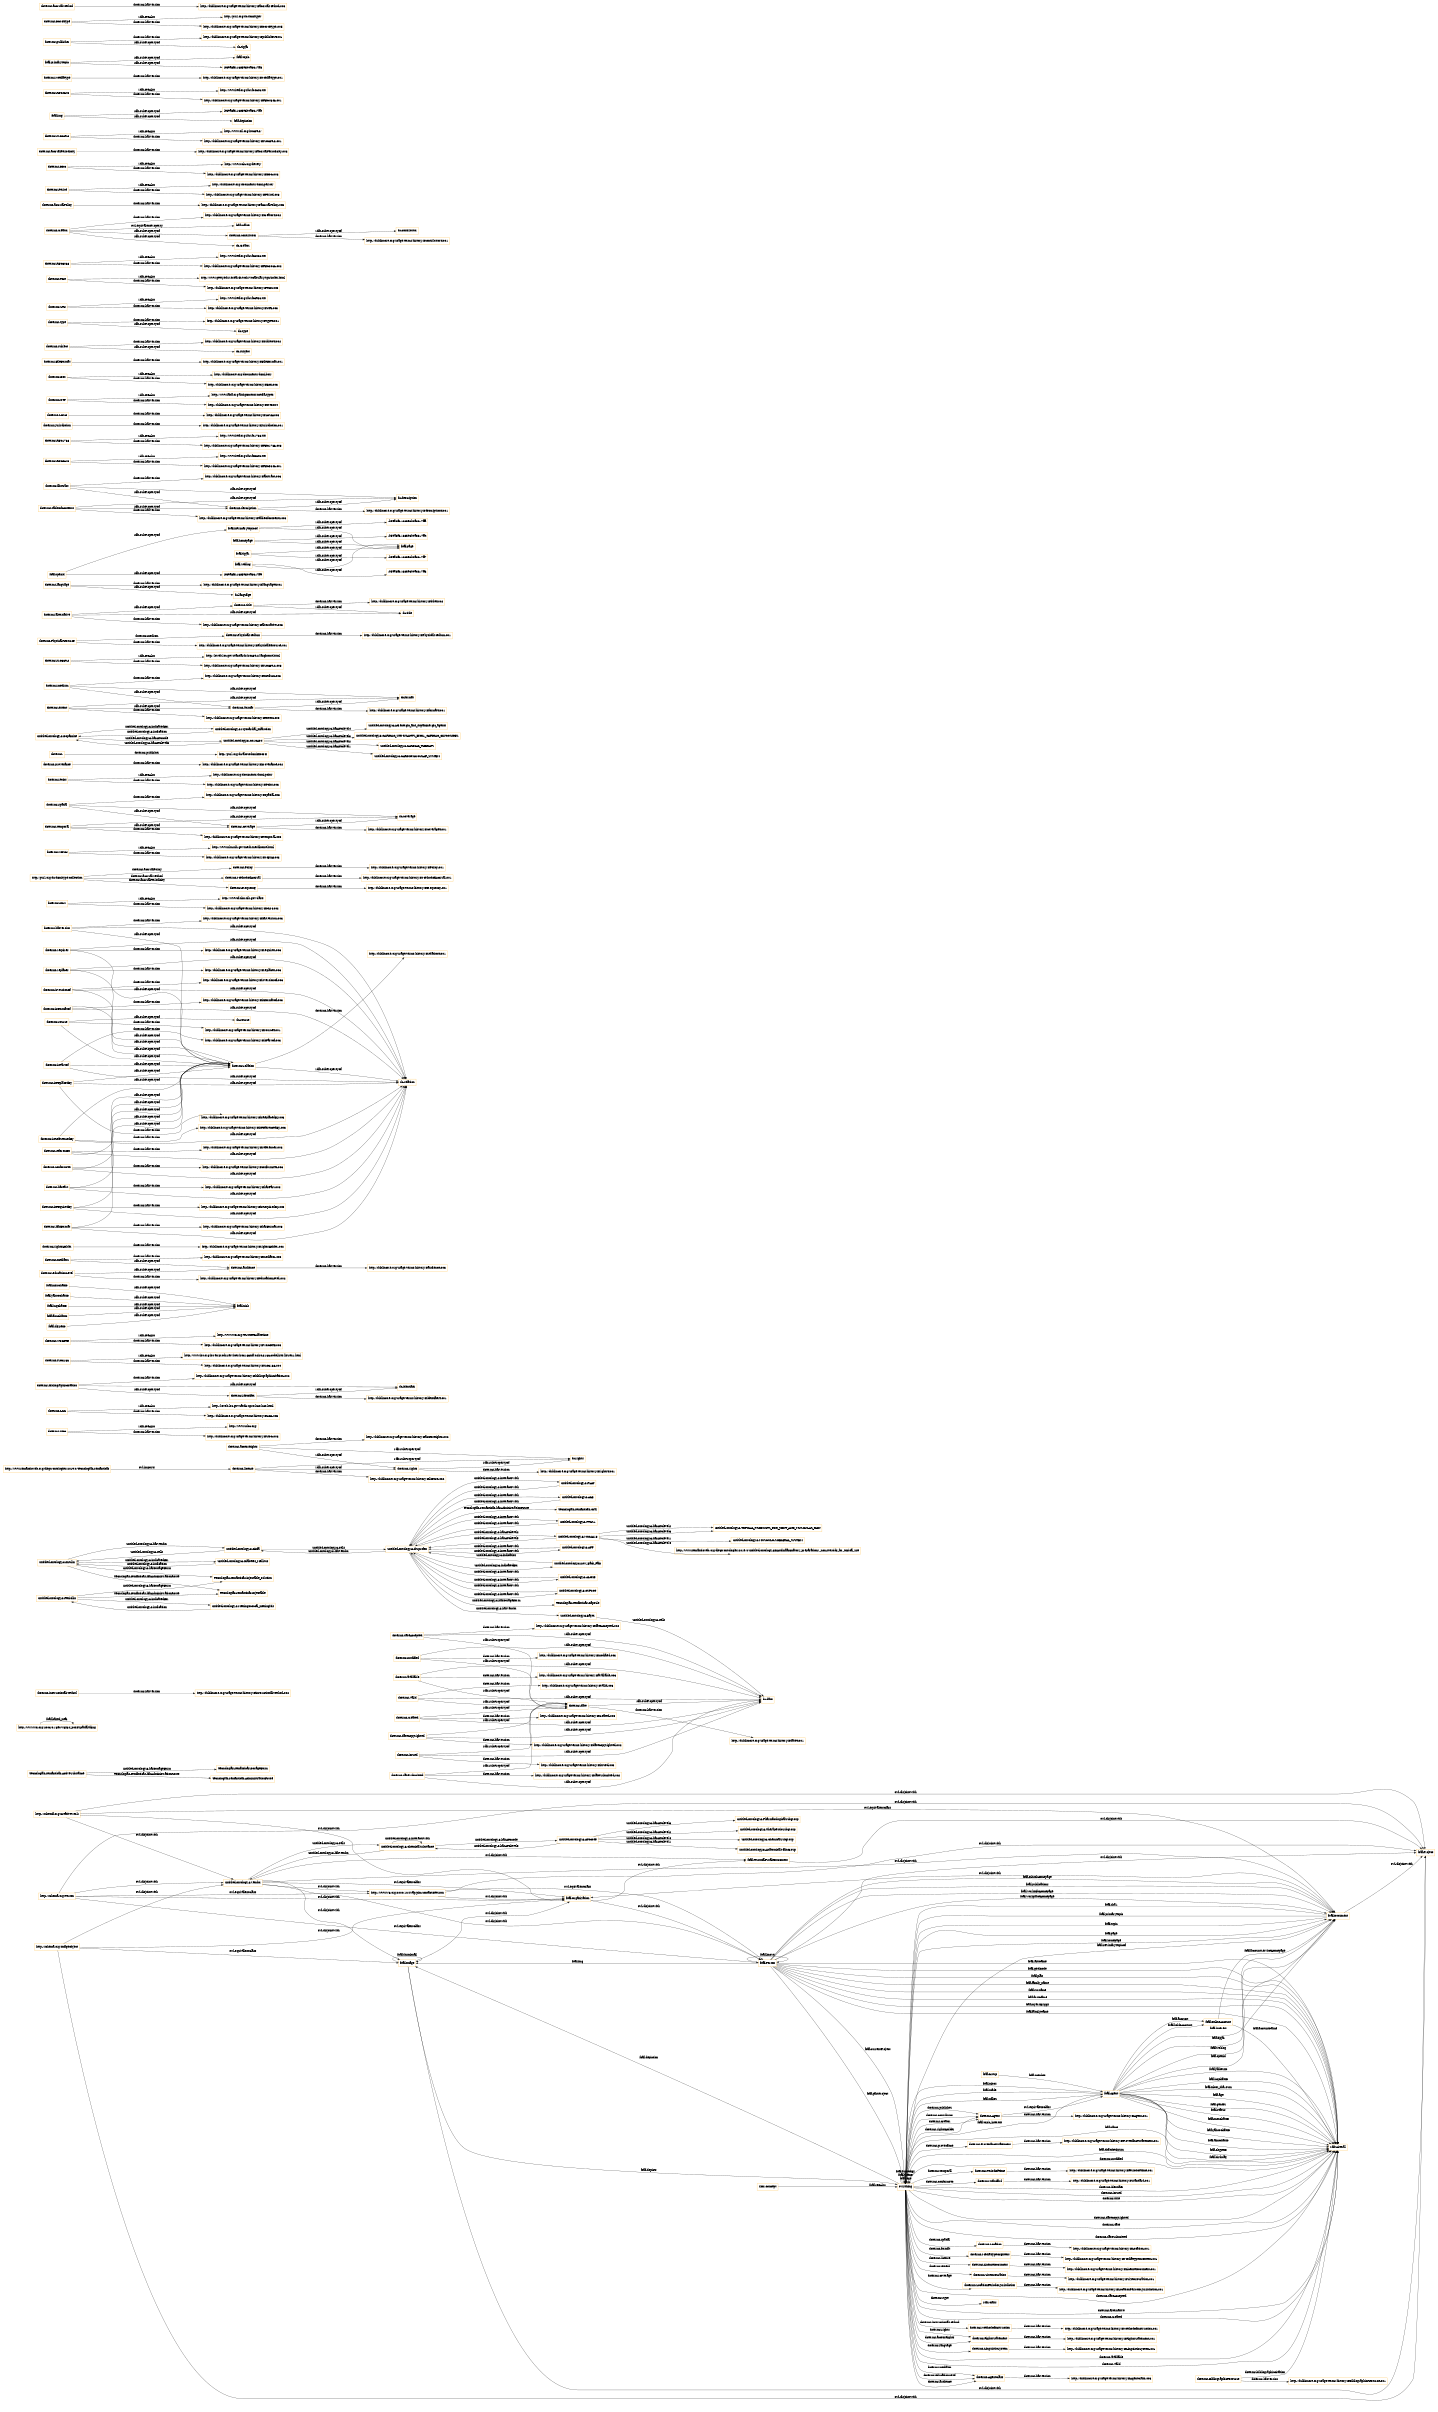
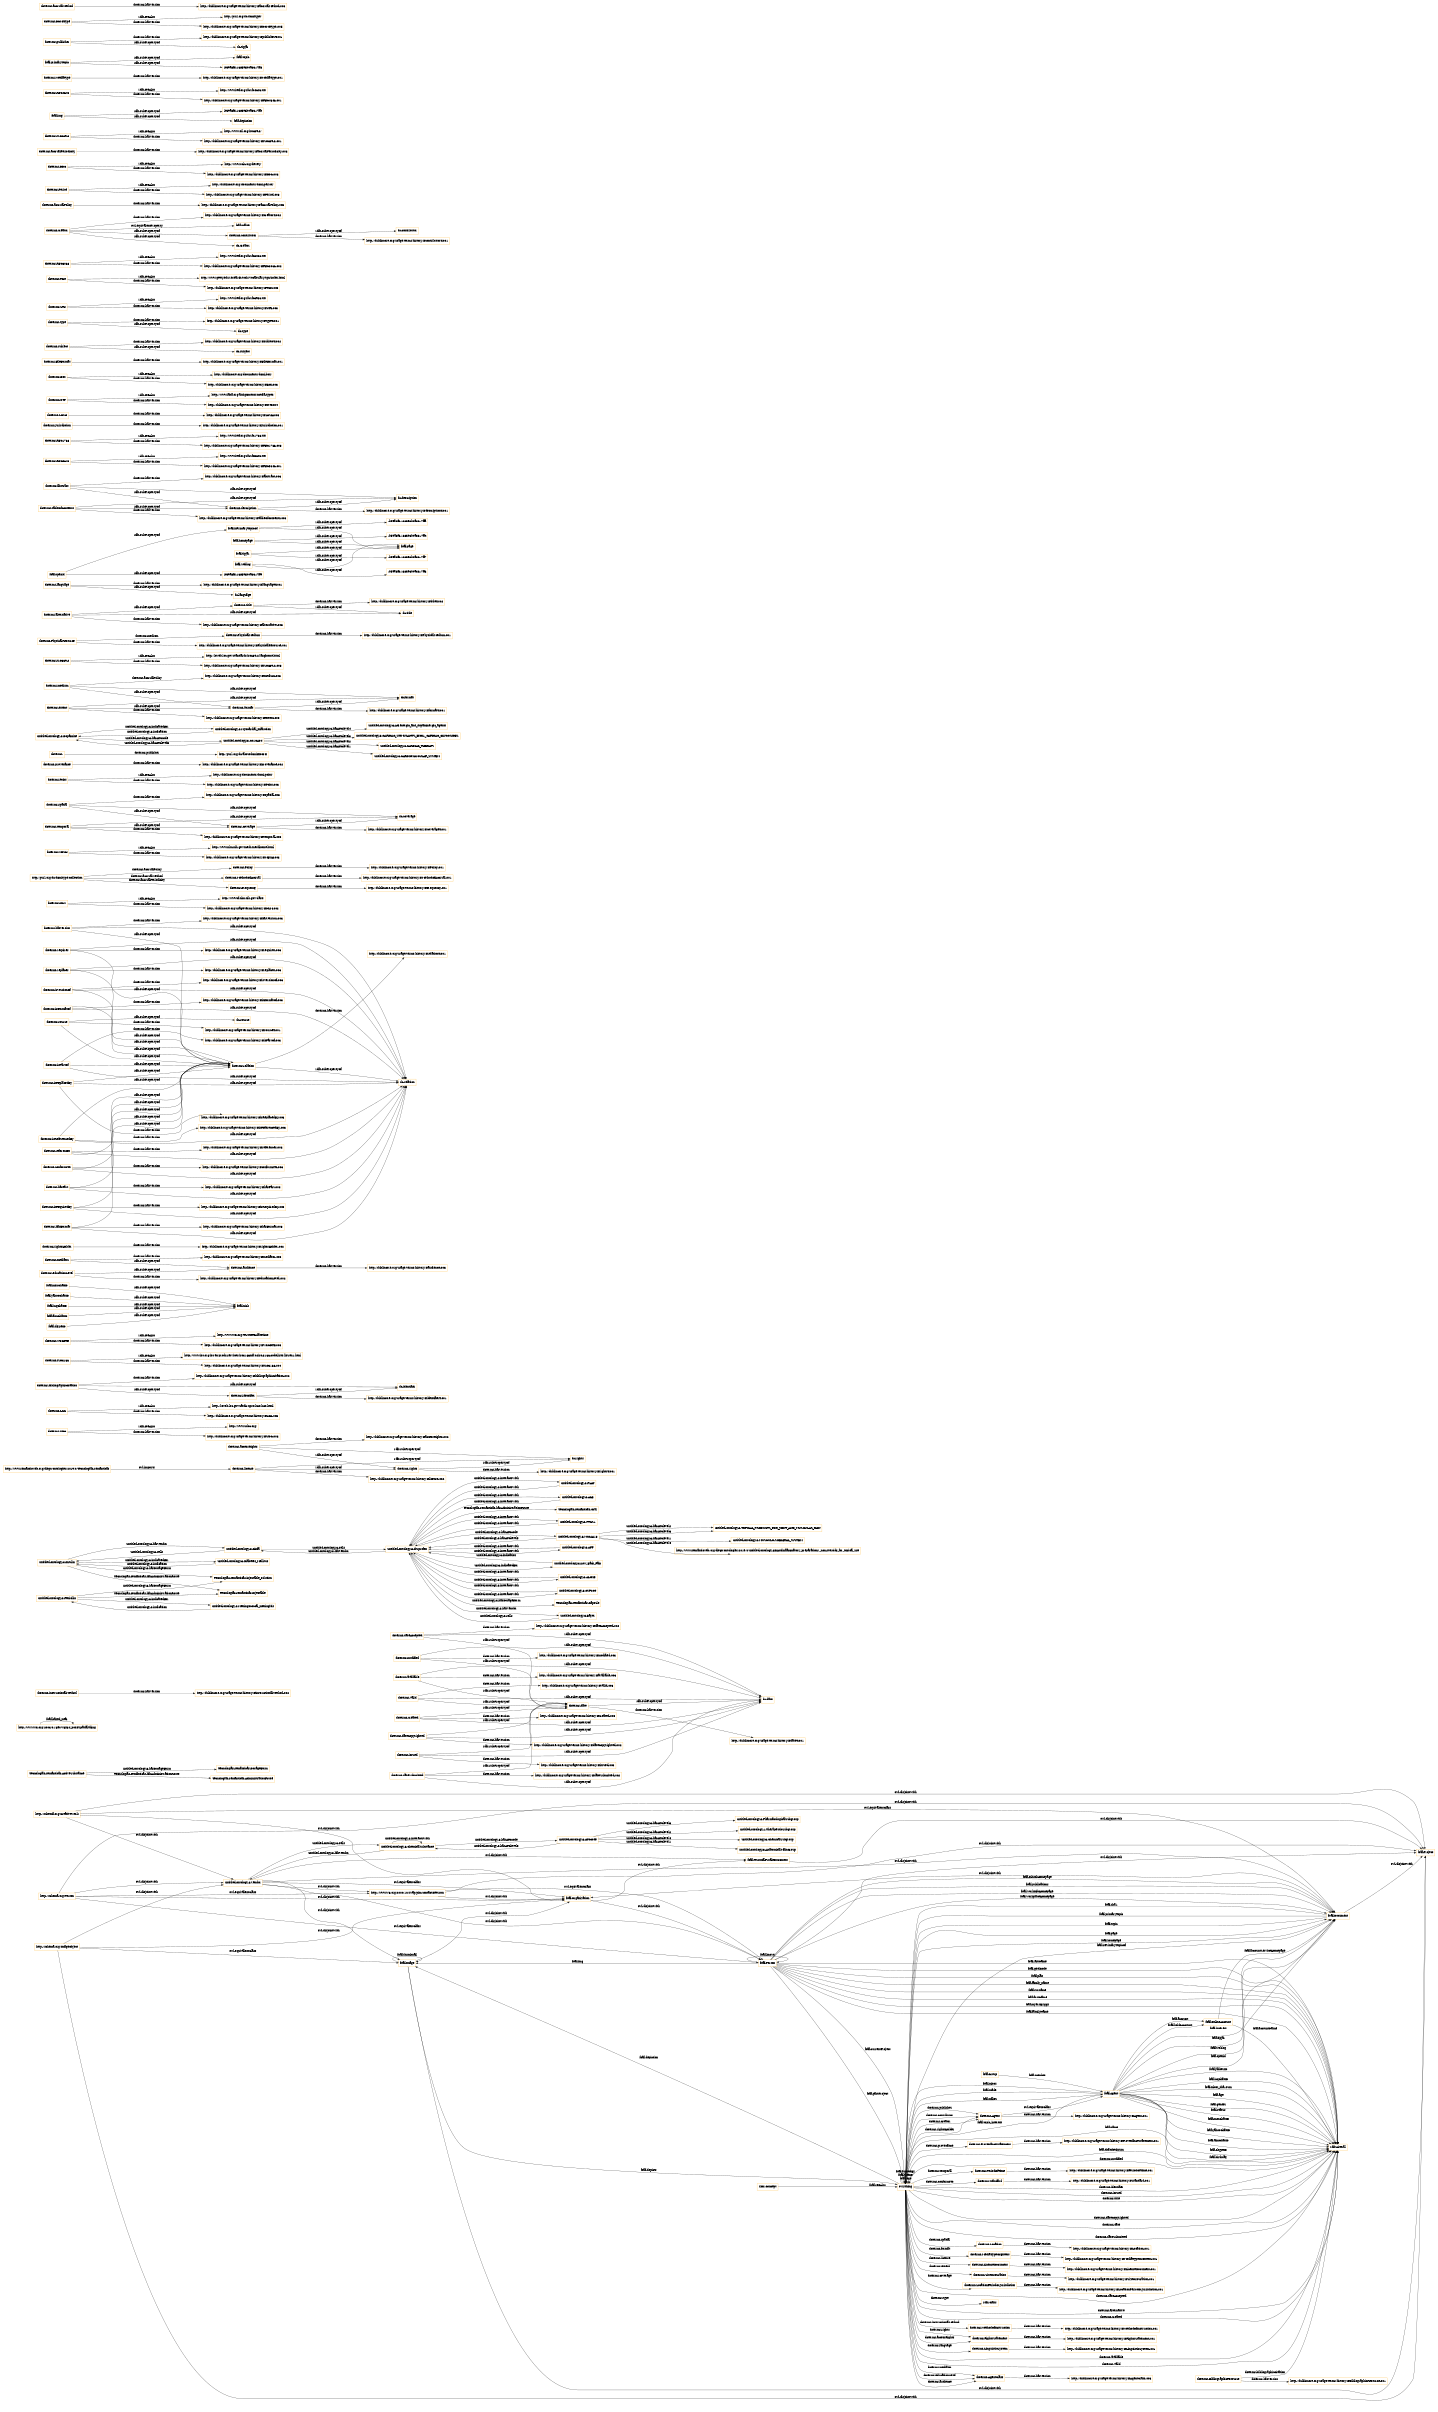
(147, 678) -> (147, 678)
(496, 1532) -> (496, 1532)
(686, 1641) -> (469, 1619)
(768, 1830) -> (768, 1830)
